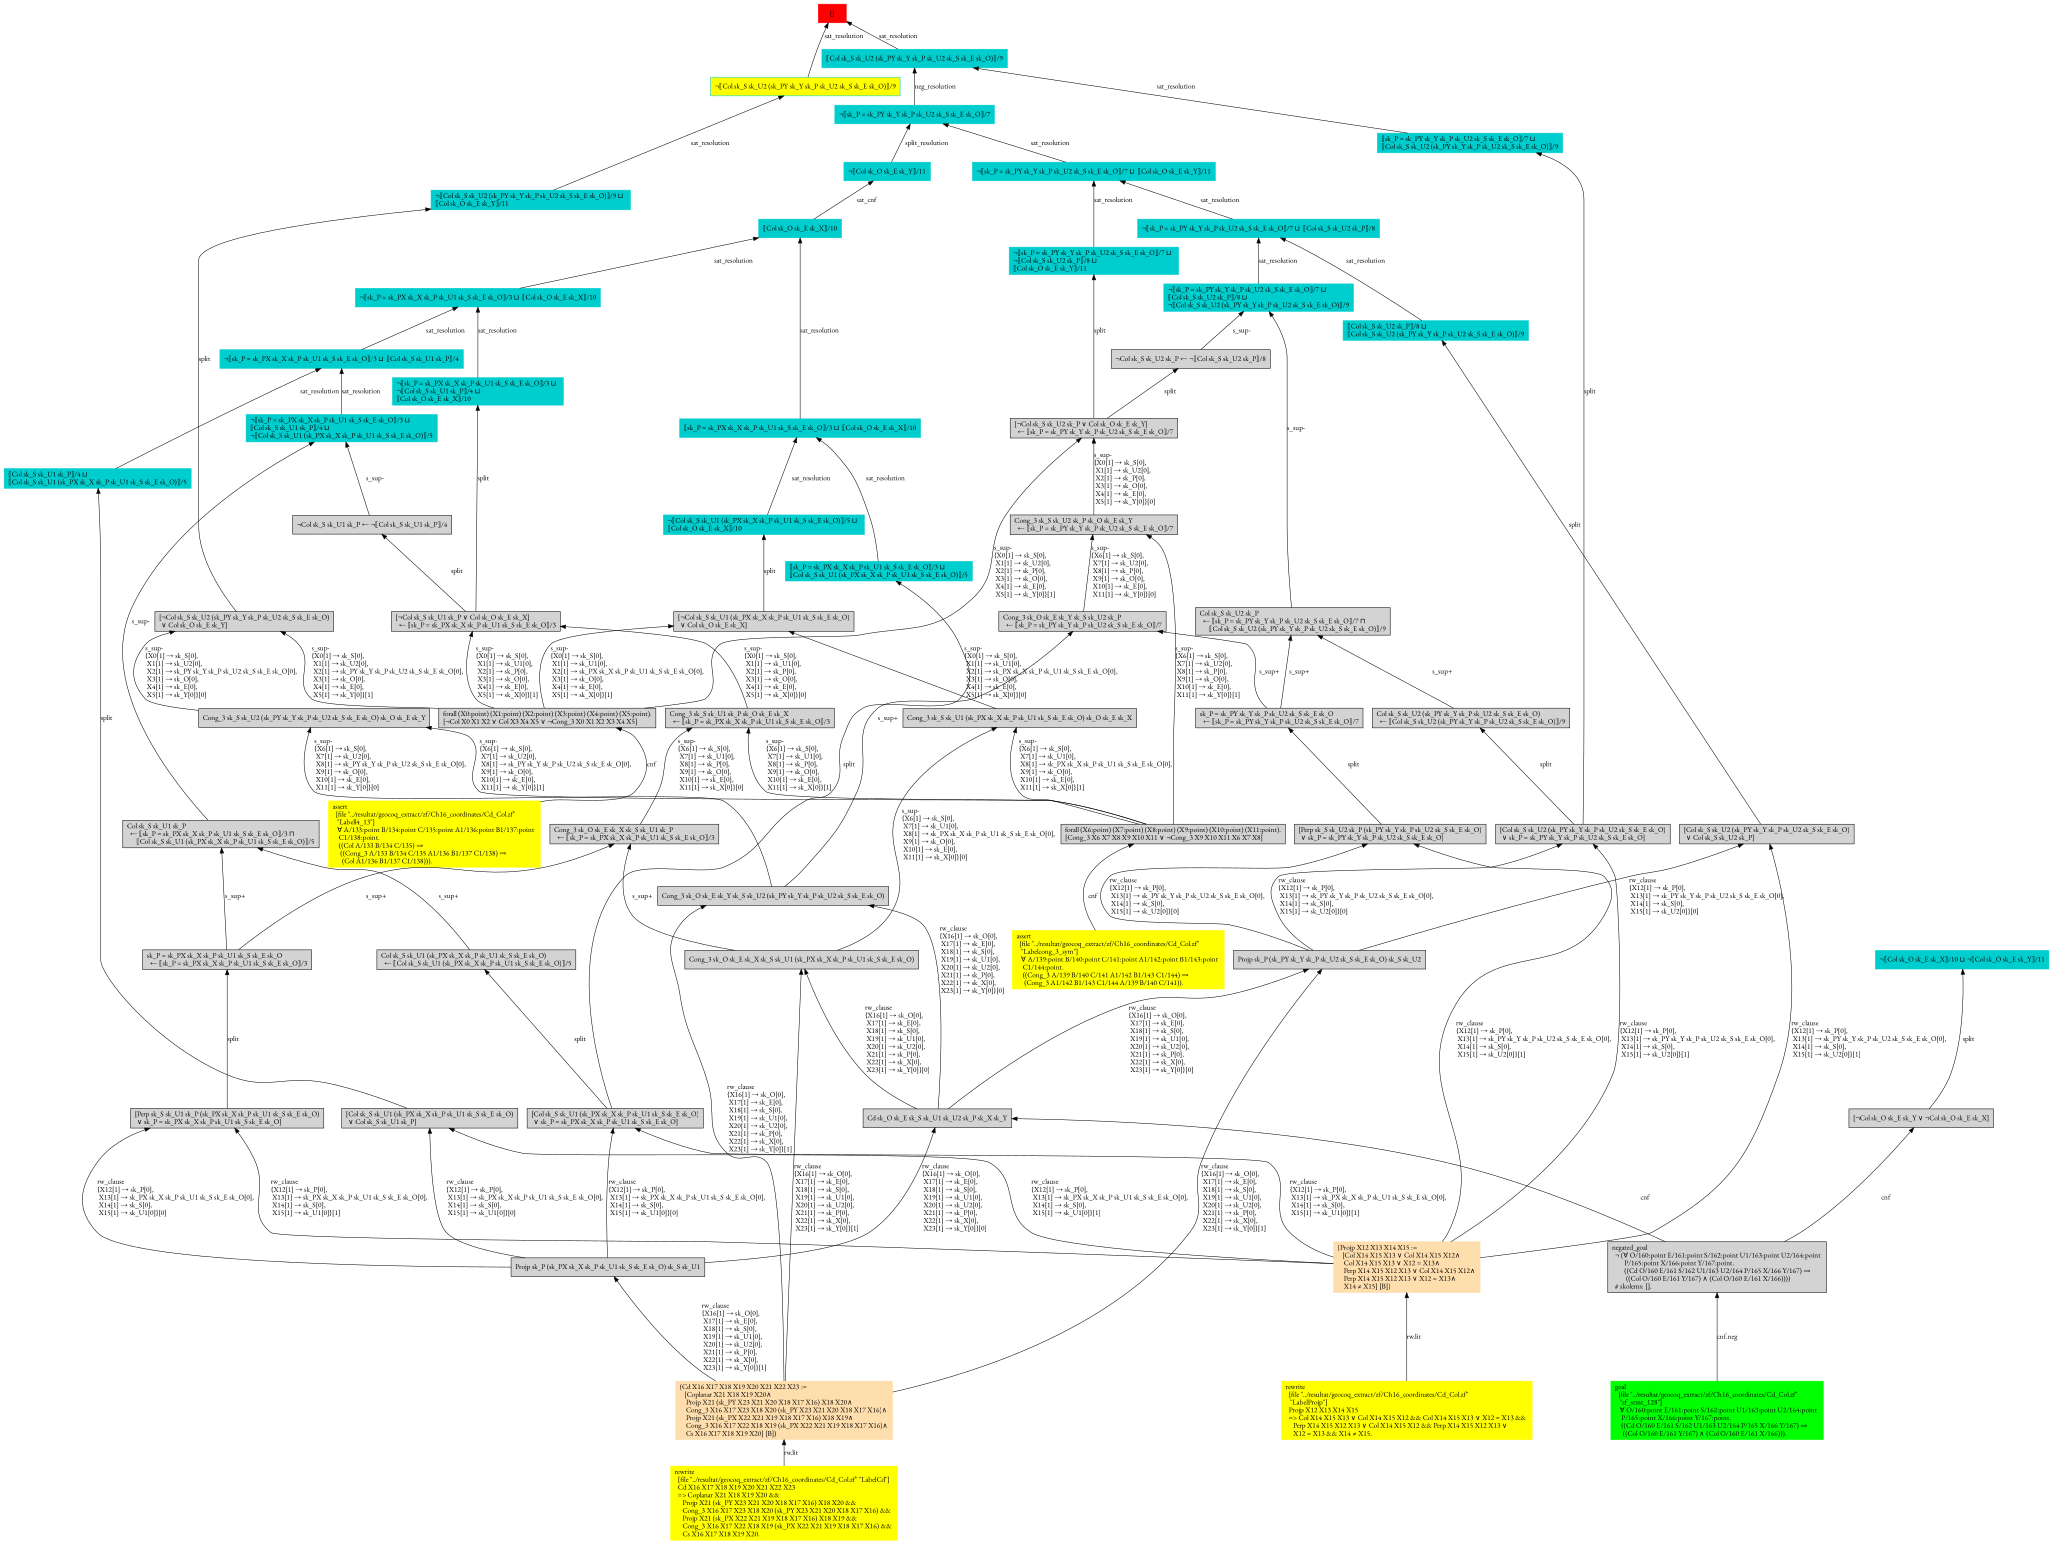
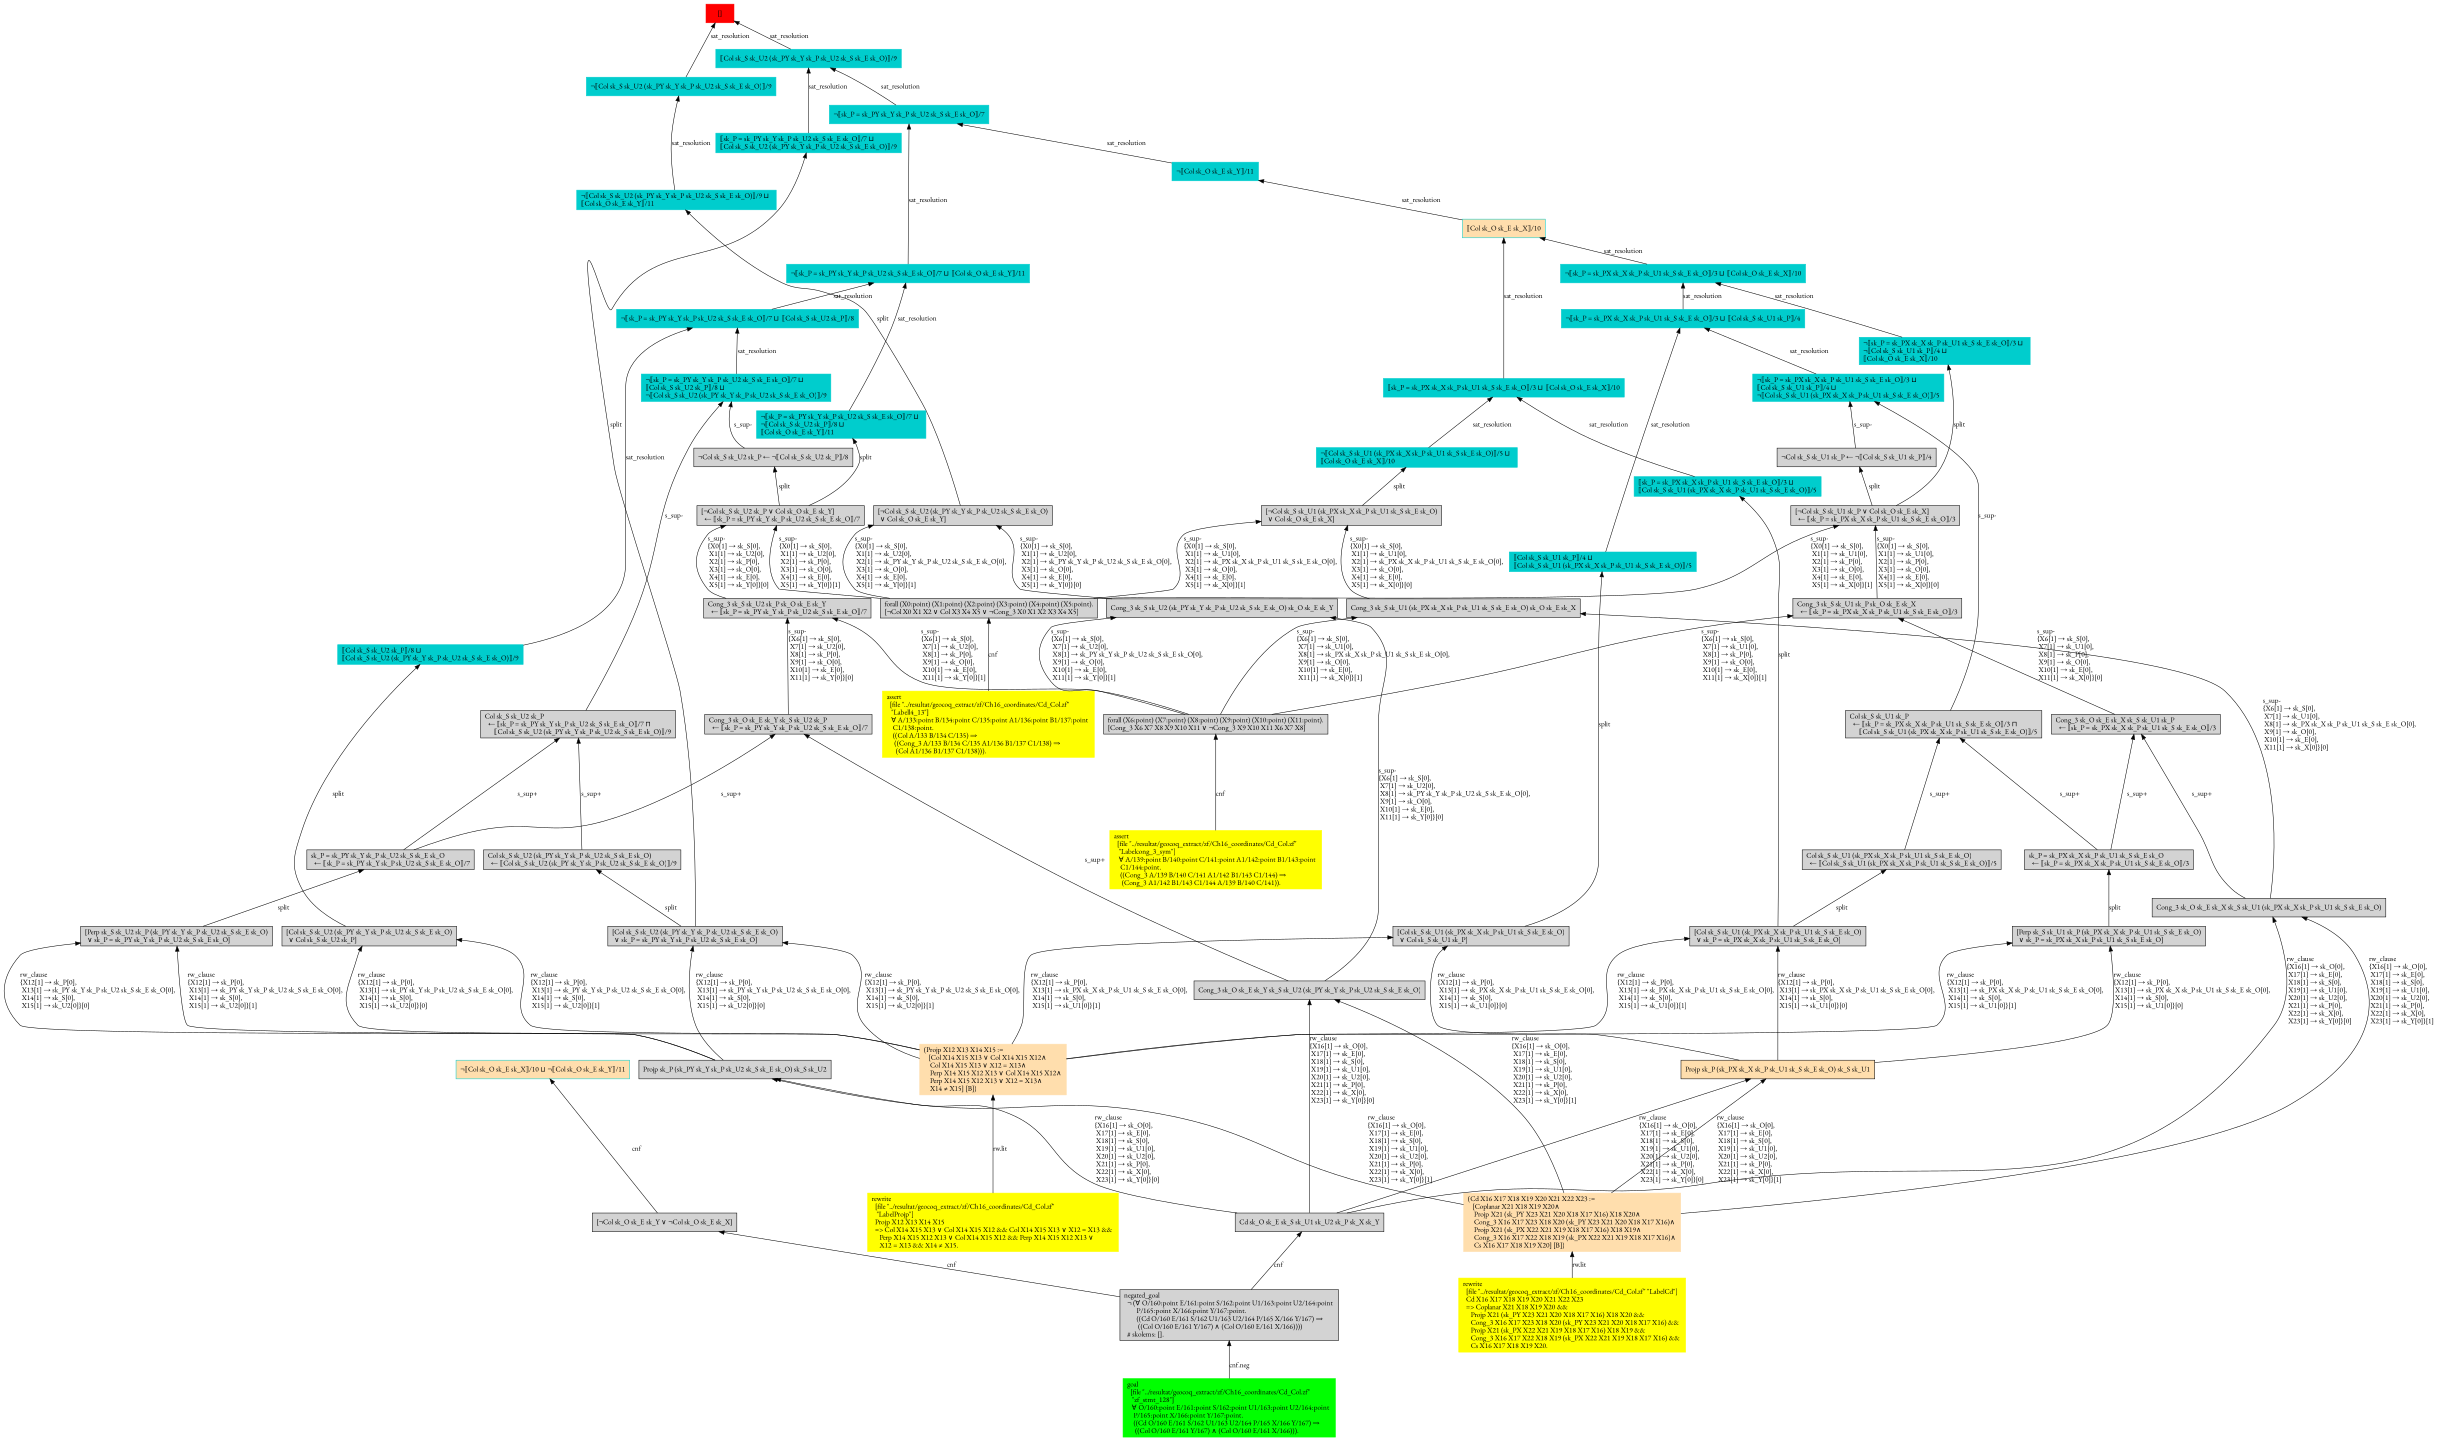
(805, 87) -> (681, 87)
(935, 87) -> (901, 87)
(927, 143) -> (1127, 143)
(867, 200) -> (1421, 200)
(800, 228) -> (1504, 228)
(1962, 960) -> (543, 1070)
(1969, 1039) -> (637, 1149)
(848, 1242) -> (1551, 1143)
(608, 1267) -> (1778, 1070)
